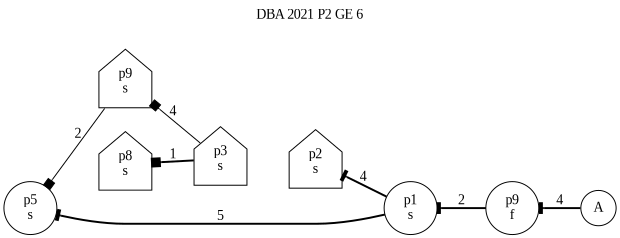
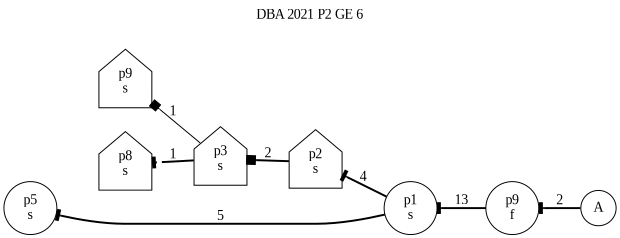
(173, 111) -> (173, 111)
(79, 144) -> none
(178, 161) -> (178, 161)
none -> (273, 161)
(461, 201) -> (461, 201)
(560, 201) -> (560, 201)
